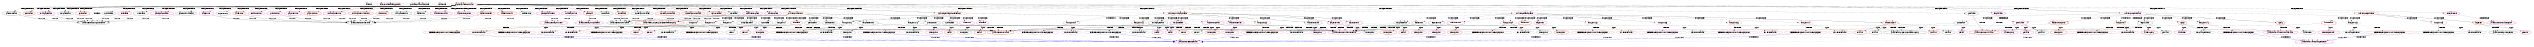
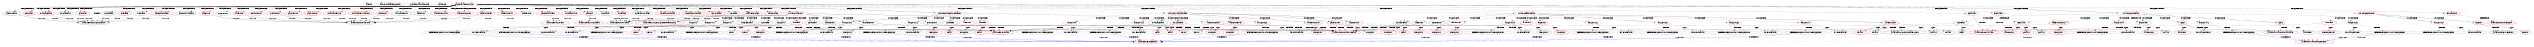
(1111, 18) -> (1101, 18)
(2126, 18) -> (2124, 18)
